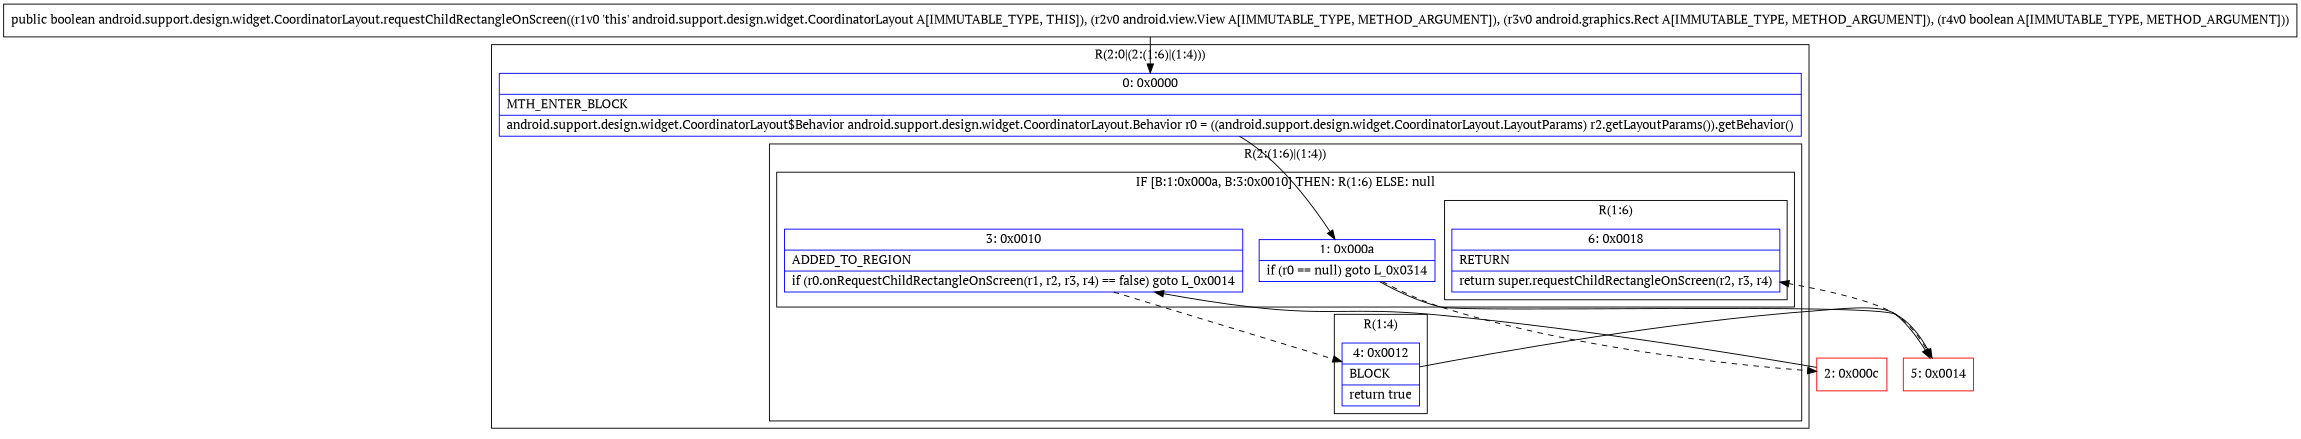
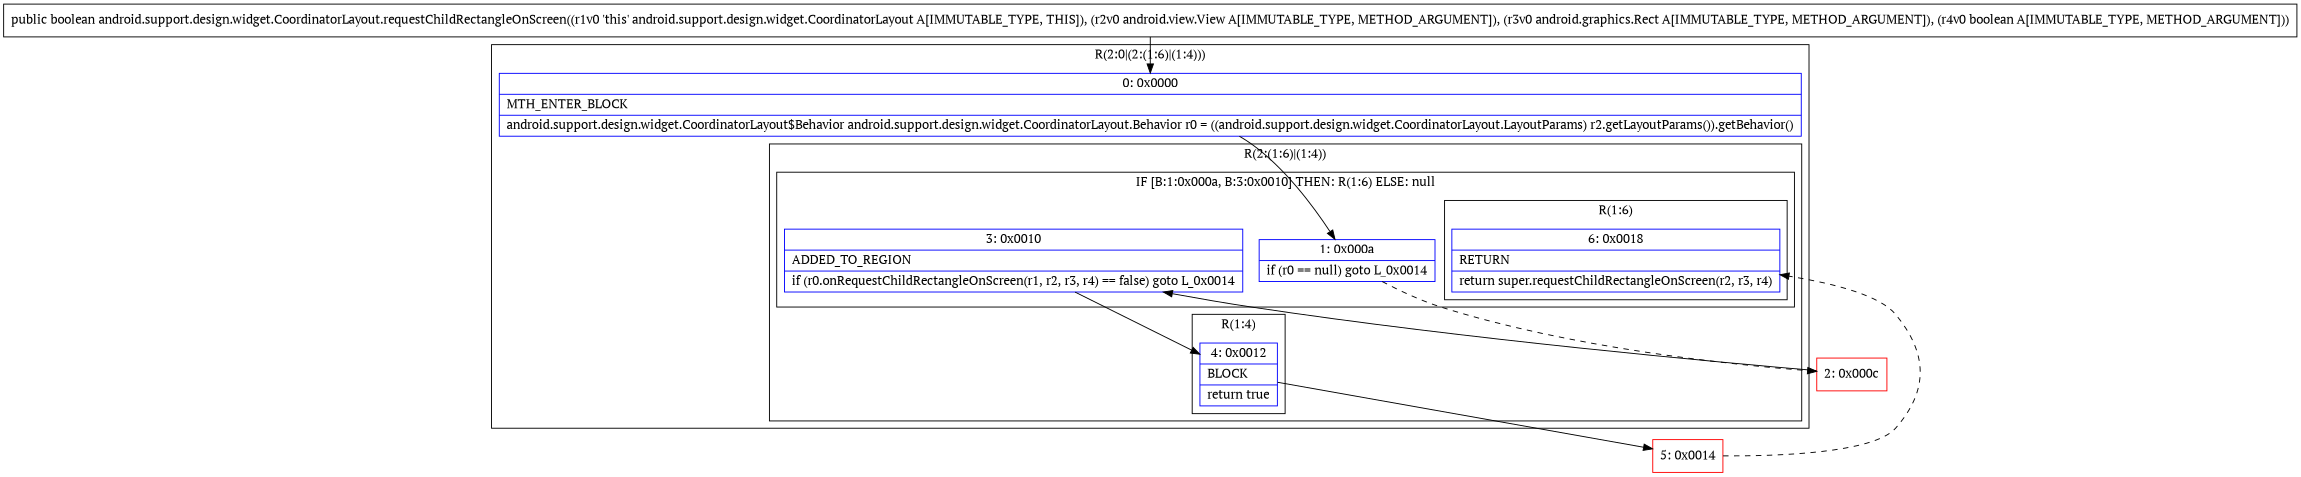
(1347, 271) -> (1347, 271)
(1659, 309) -> none
(1223, 326) -> (1133, 321)
